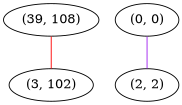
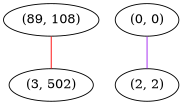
(51, 20) -> (51, 20)
(51, 85) -> (51, 85)
